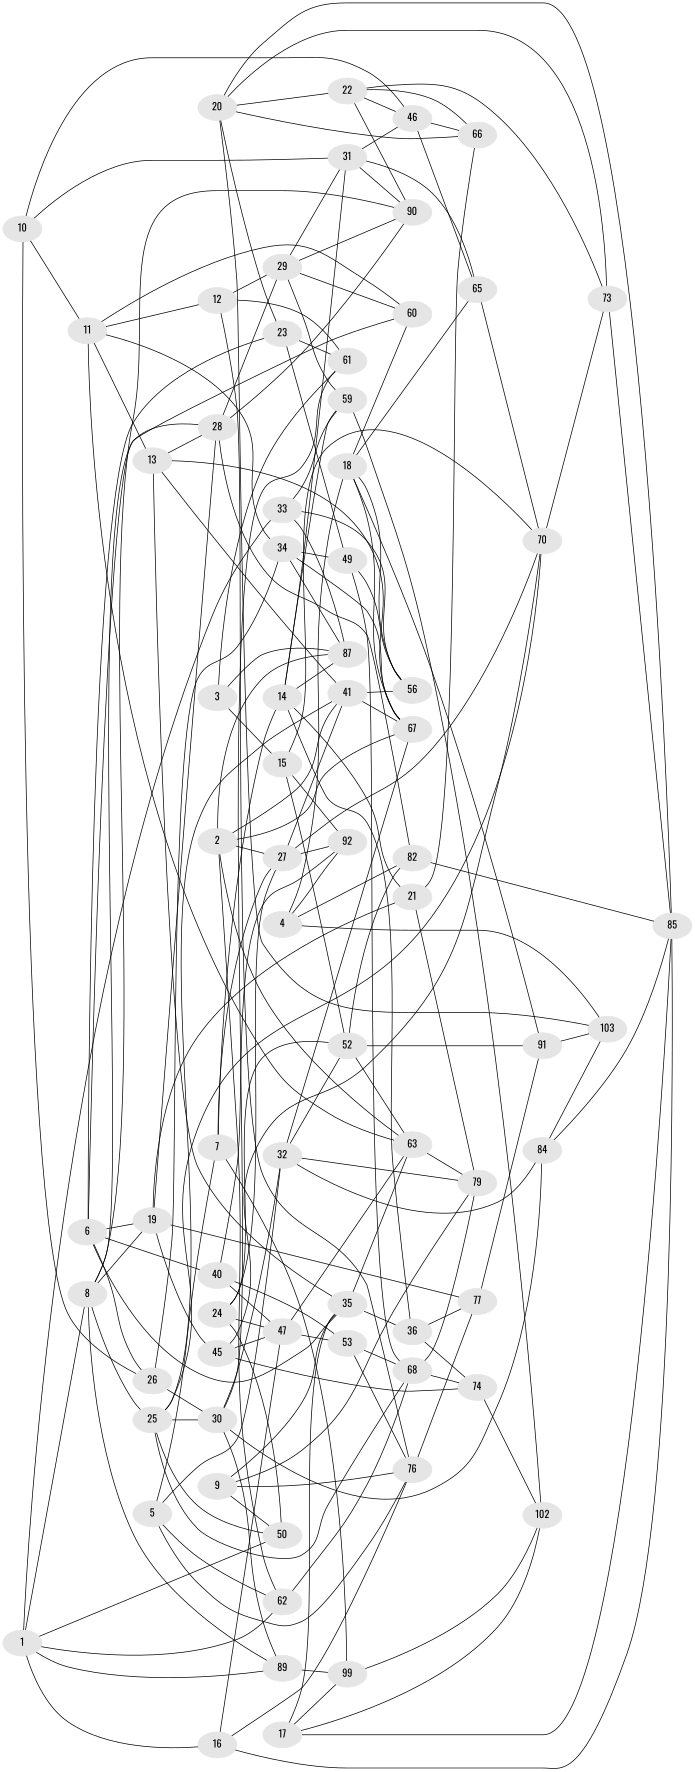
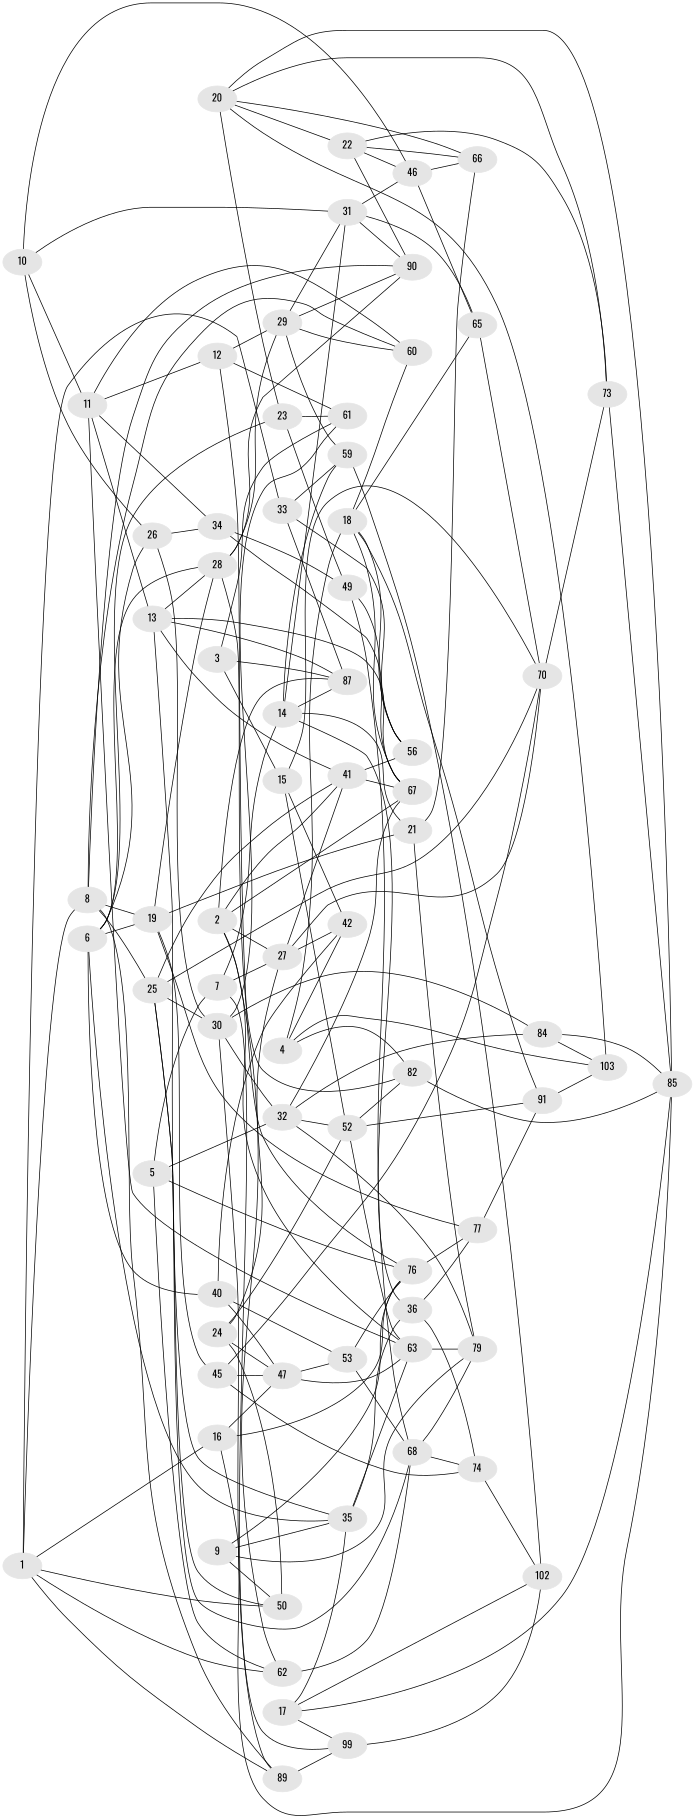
(312, 597) -> (254, 642)
(347, 842) -> (347, 924)
